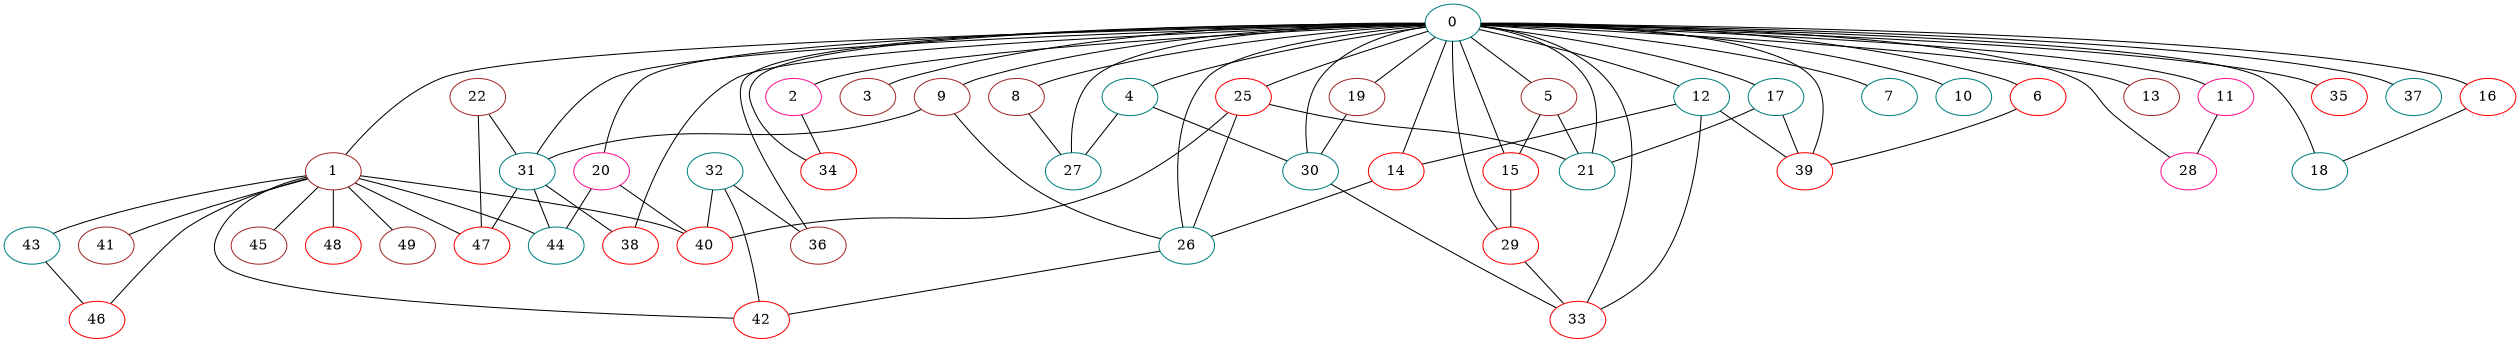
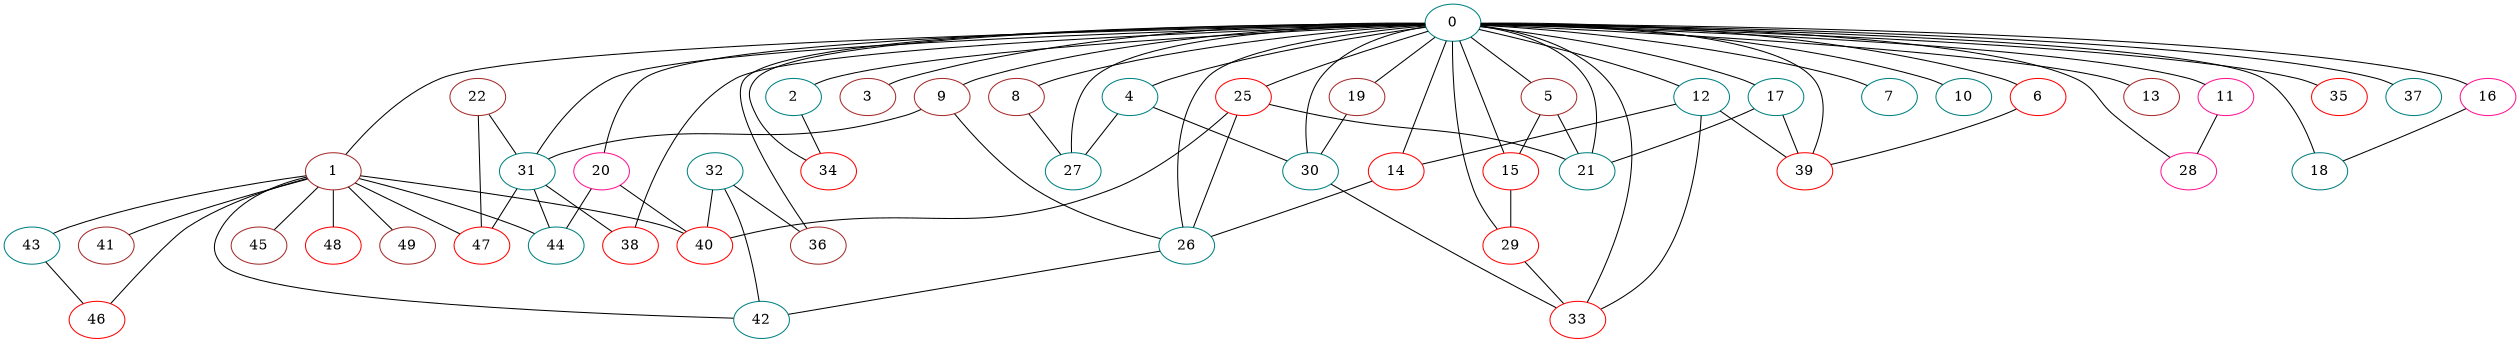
(794, 97) -> (794, 97)
(2488, 97) -> (2488, 97)
(762, 320) -> (762, 320)
